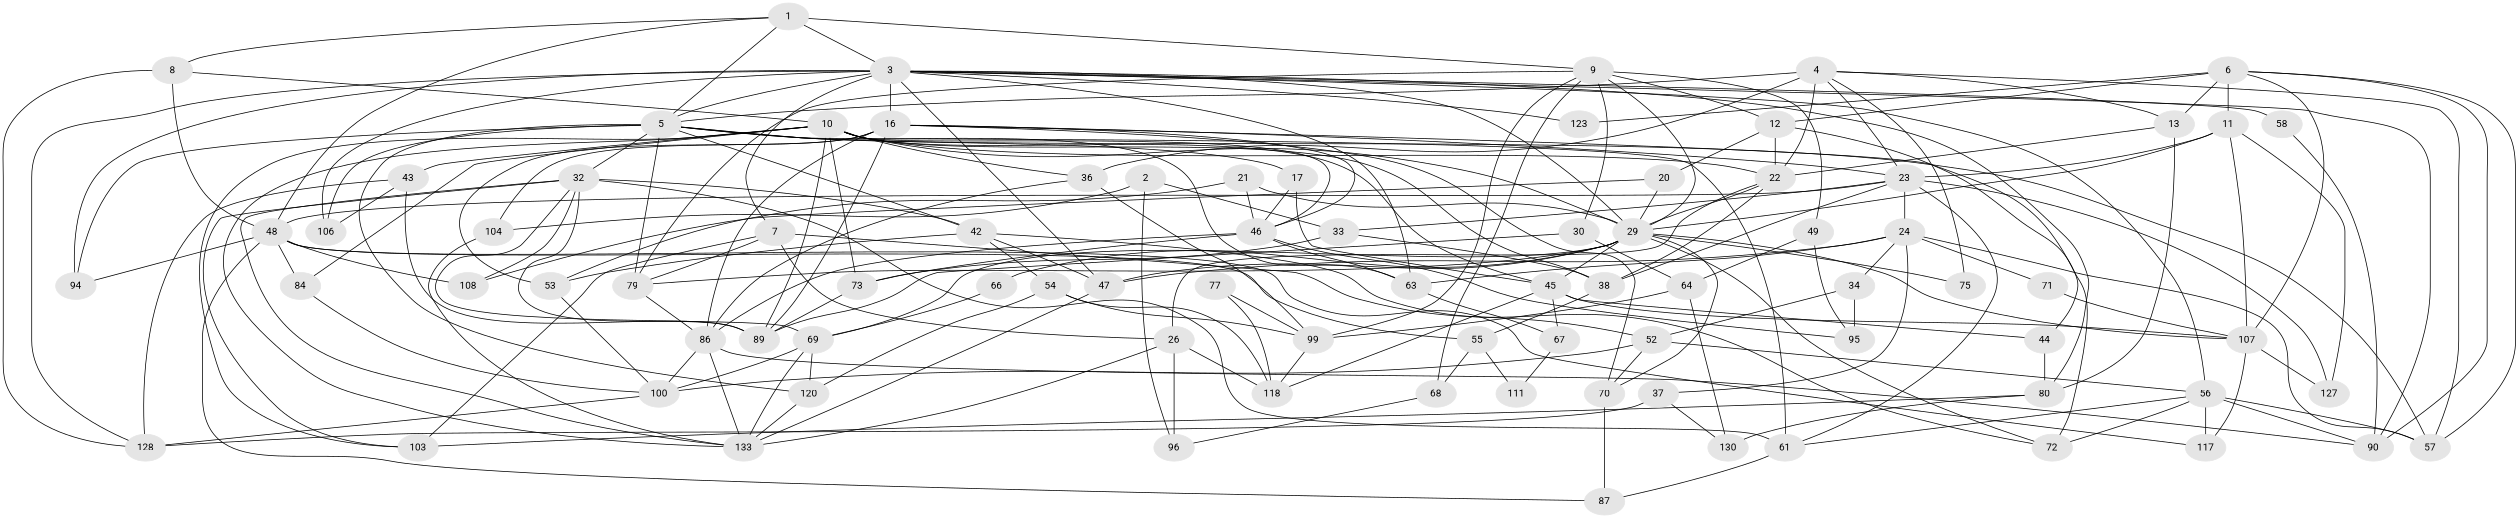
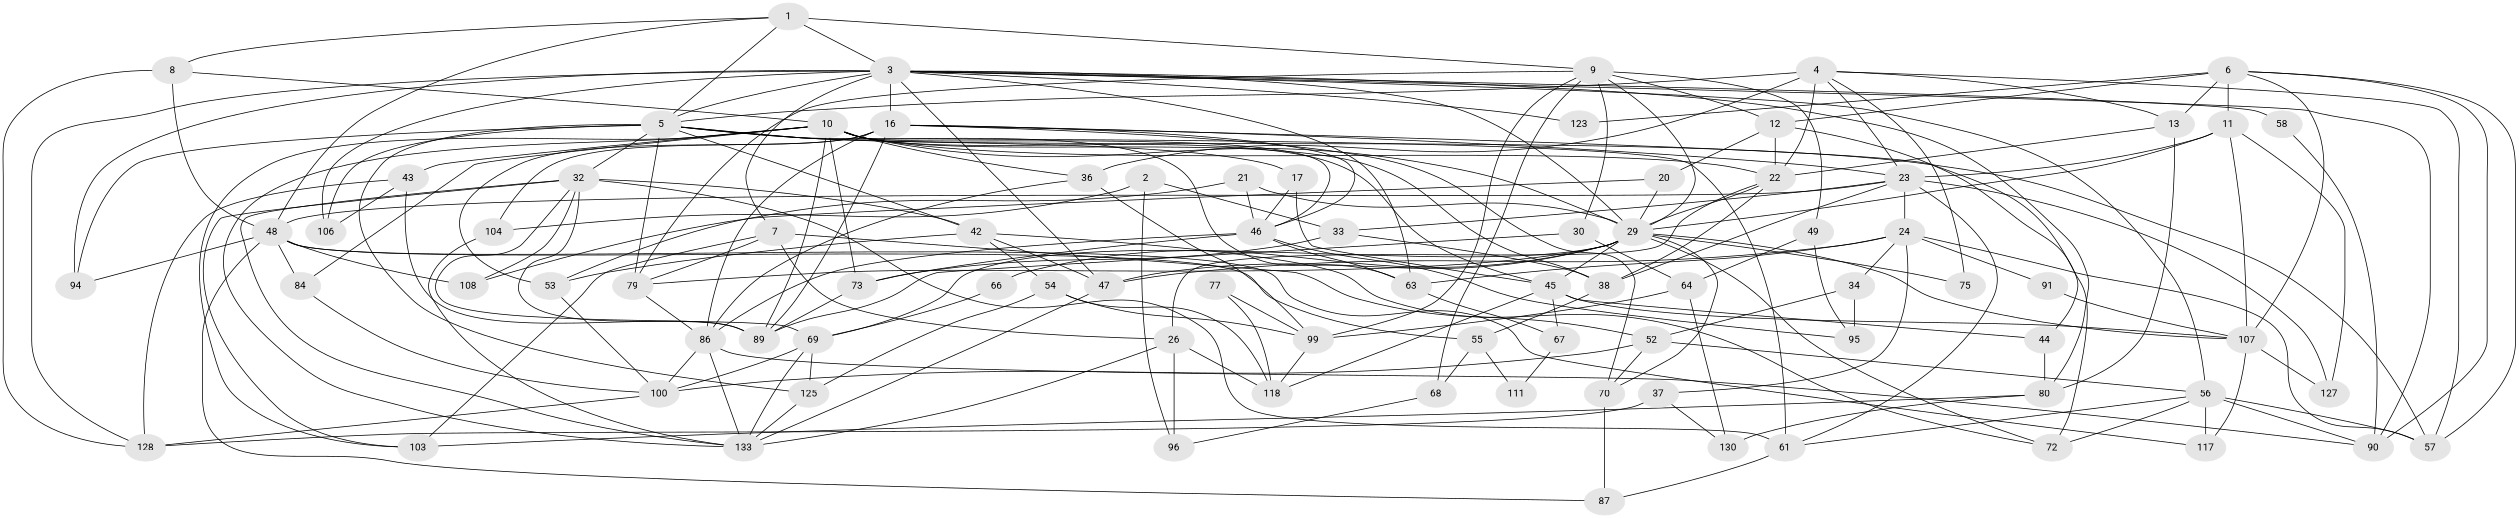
(2048, 286) -> (2048, 286)
(809, 394) -> (809, 394)
